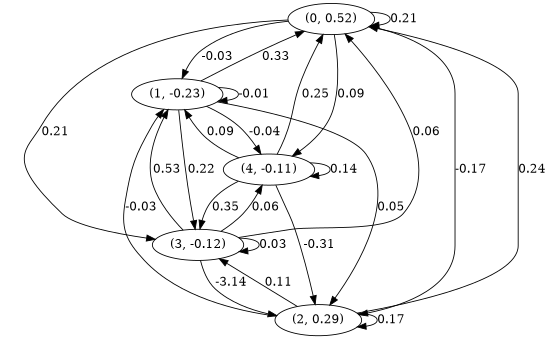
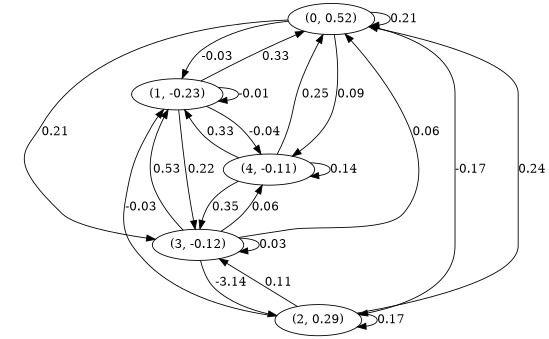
(221, 132) -> (221, 132)
(365, 153) -> none
(298, 239) -> none
